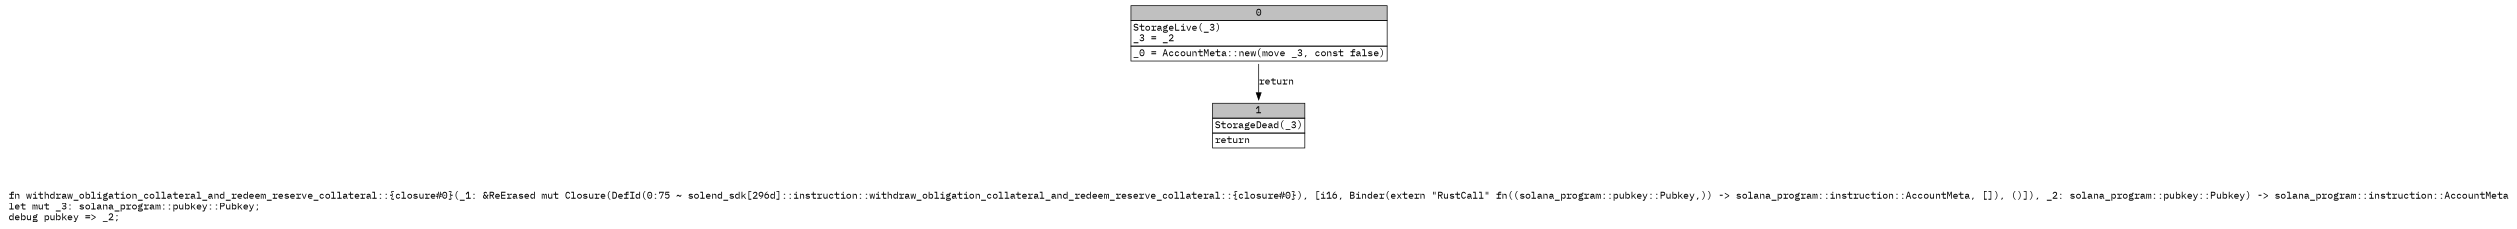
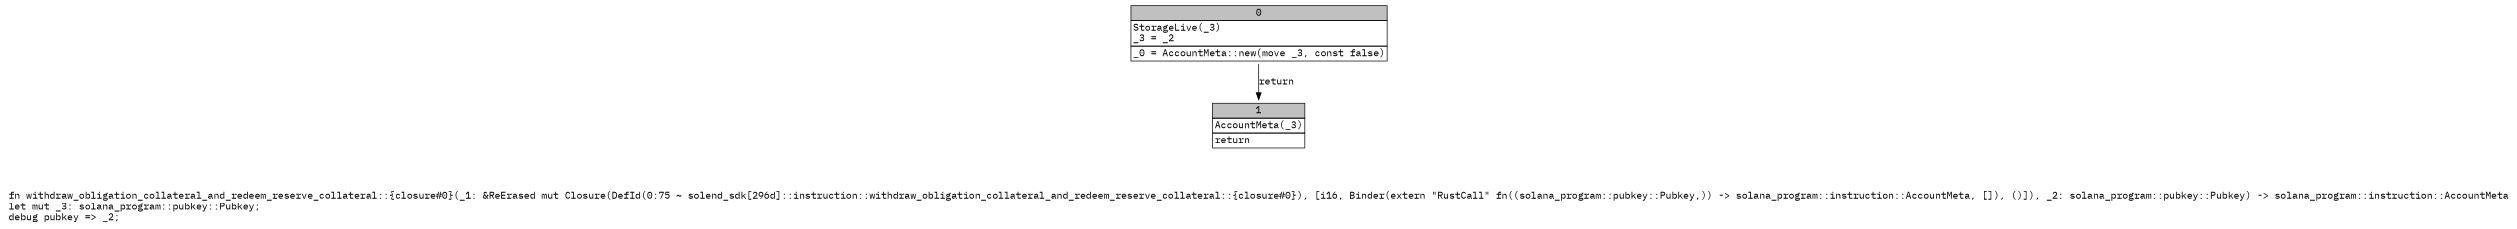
(1259, 125) -> (1259, 125)
